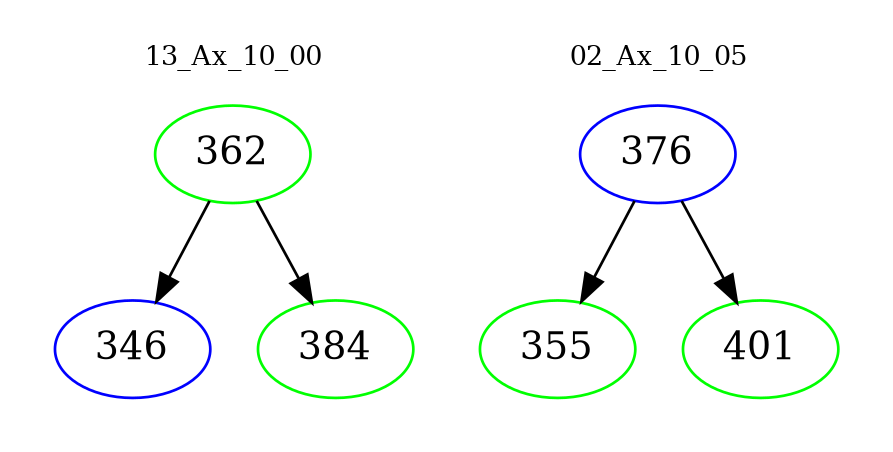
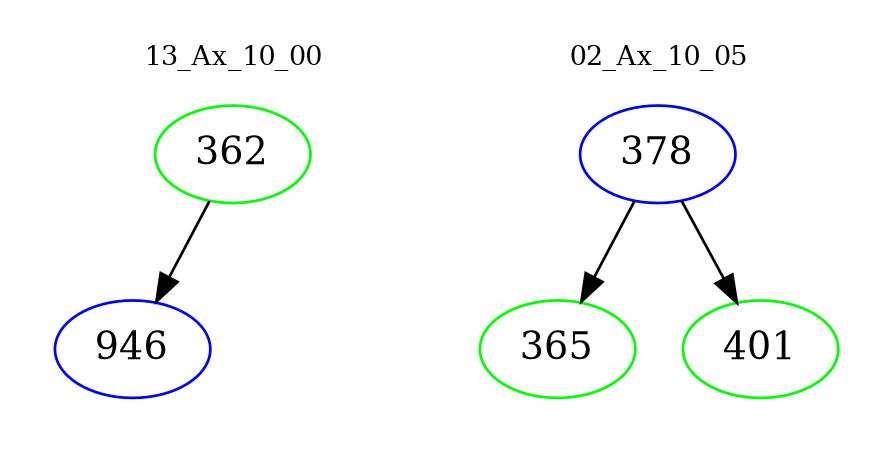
(658, 154) -> (658, 154)
(133, 349) -> (133, 349)
(336, 349) -> none
(558, 349) -> (558, 349)
